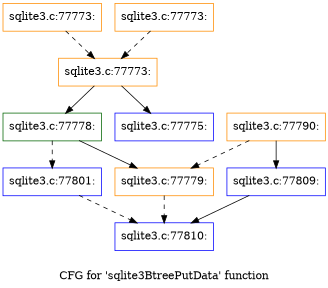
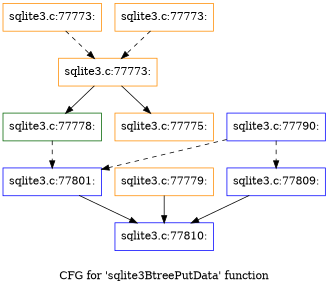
(164, 127) -> (164, 127)
(276, 127) -> (276, 127)
(276, 151) -> (276, 151)
(105, 153) -> none
(224, 153) -> (168, 154)
(164, 206) -> (164, 206)
(105, 208) -> (105, 208)
